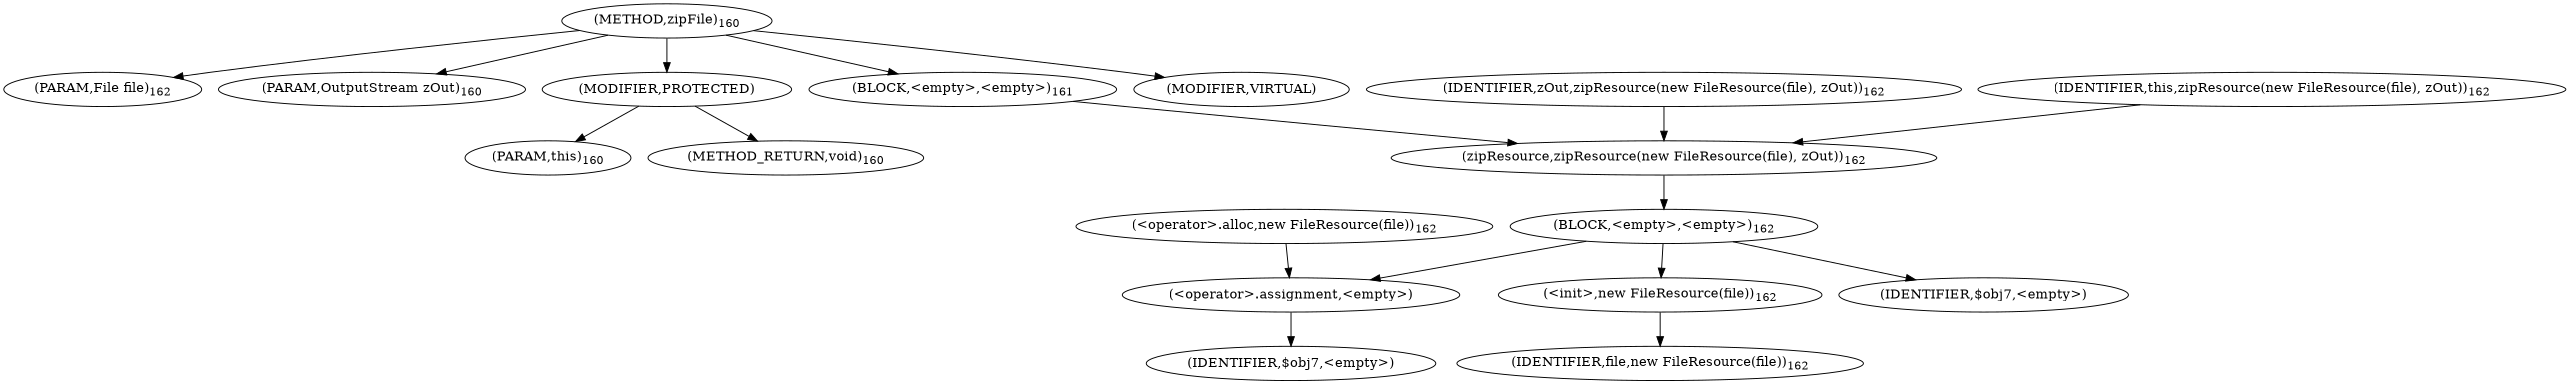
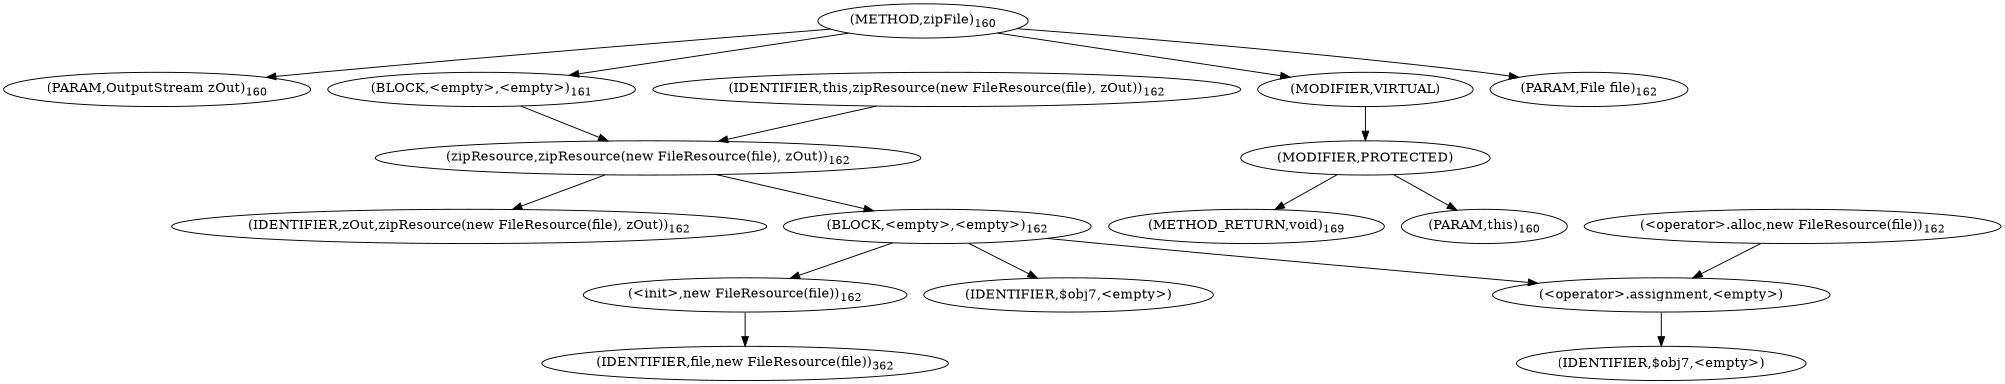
(667, 51) -> (1365, 119)
(1664, 119) -> (563, 190)
(873, 157) -> (1334, 225)
(1798, 362) -> (883, 362)
